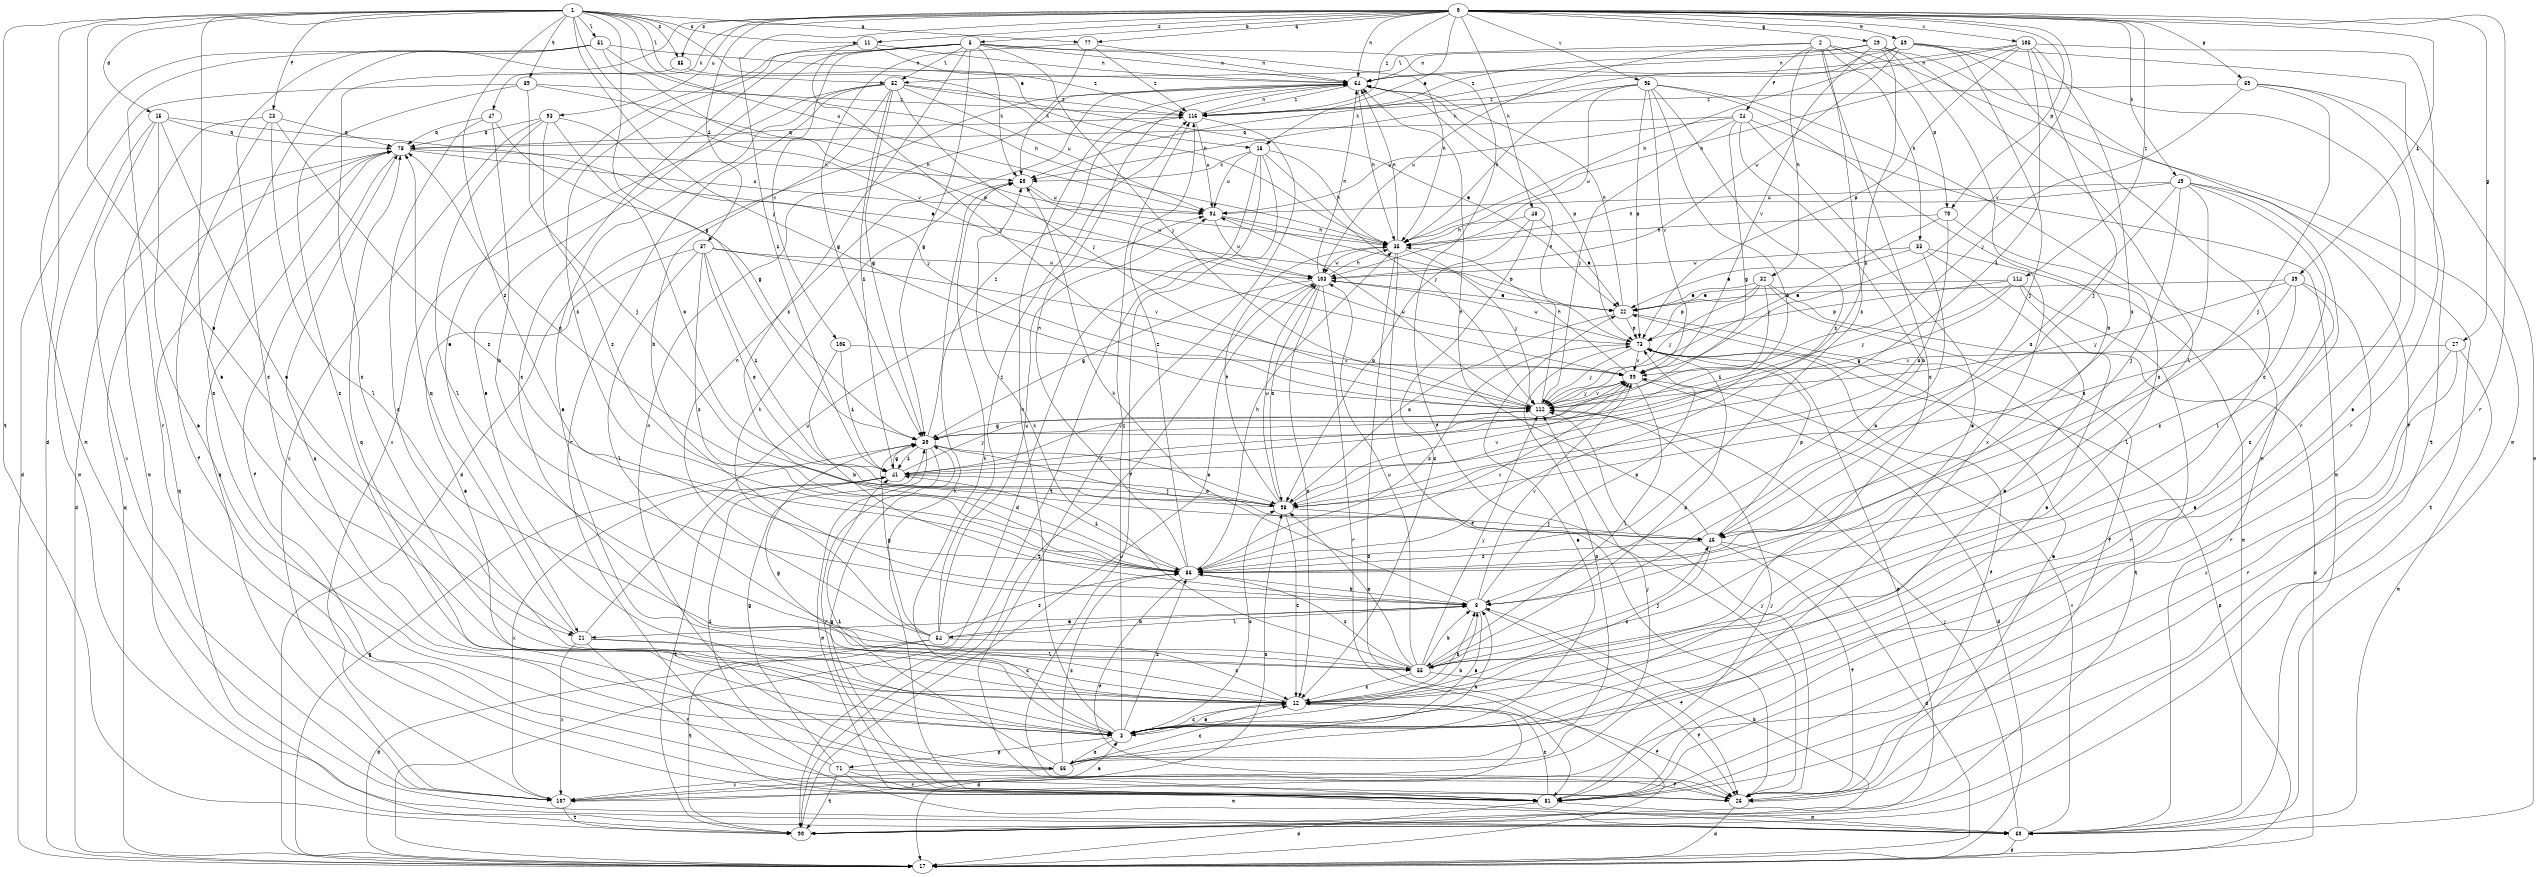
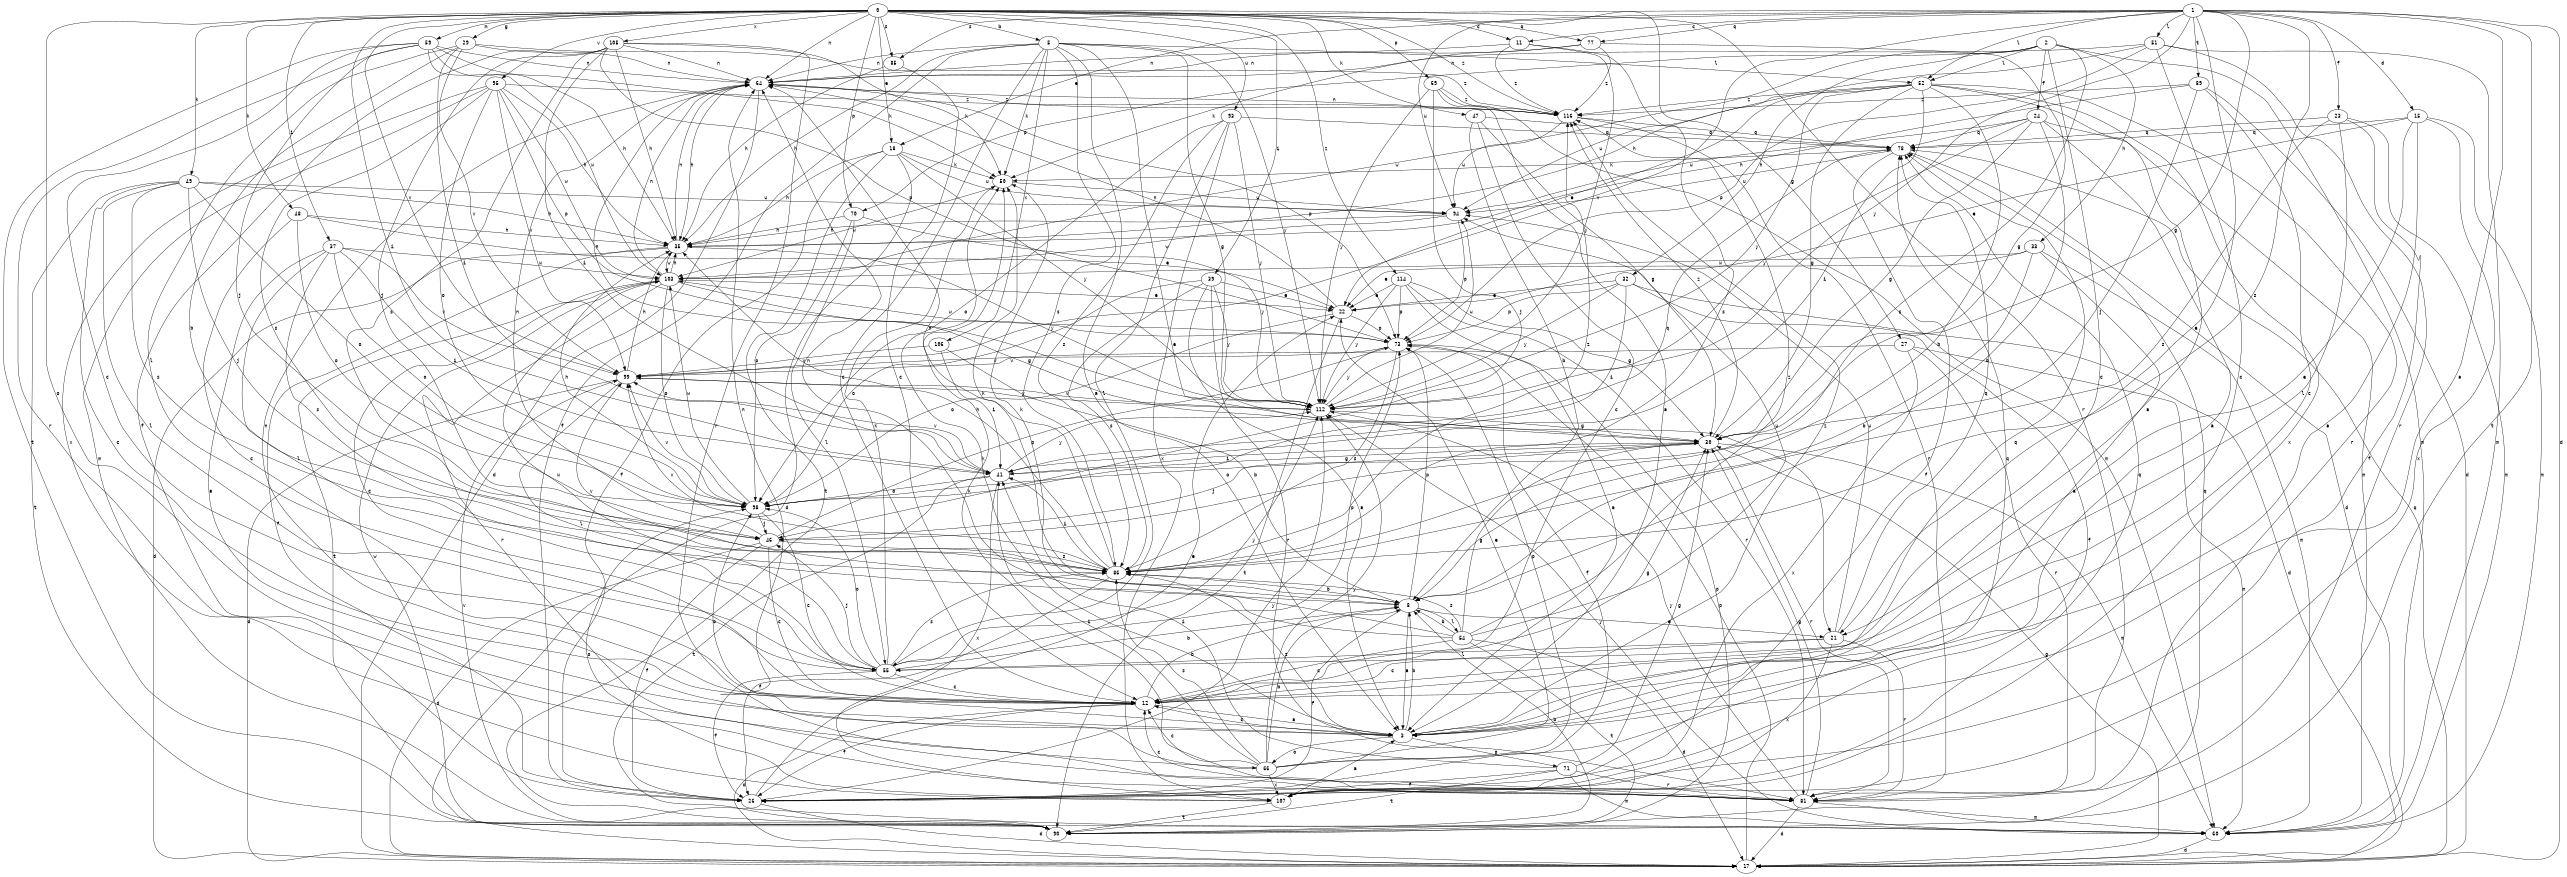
(2400, 472) -> (160, 481)
